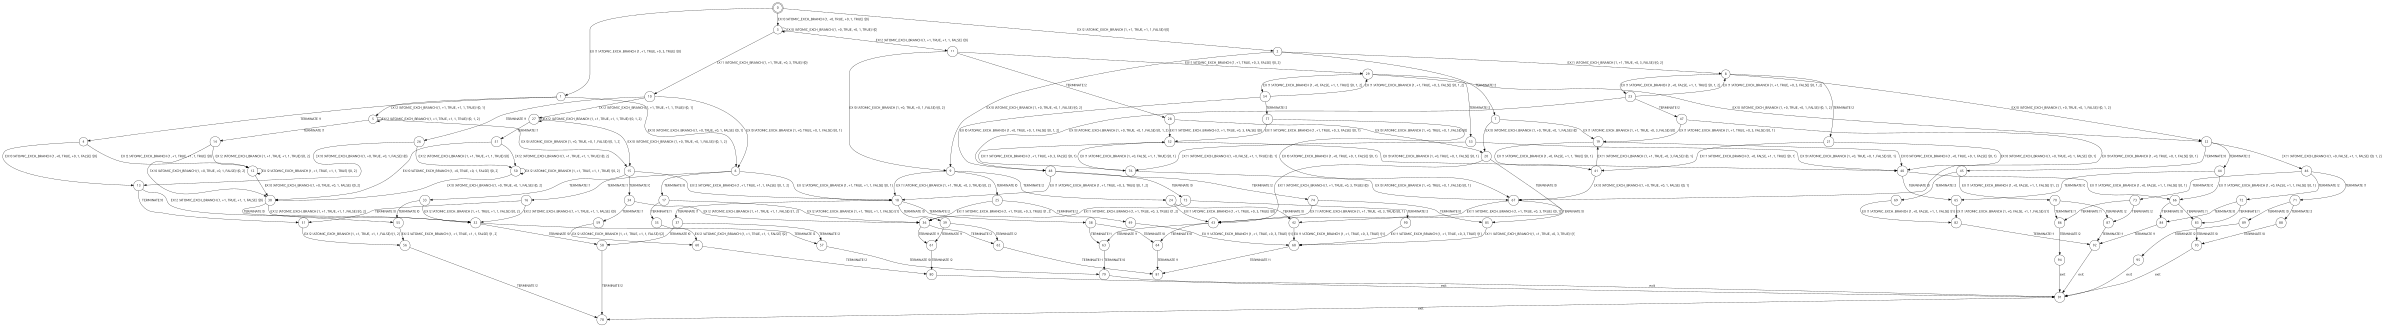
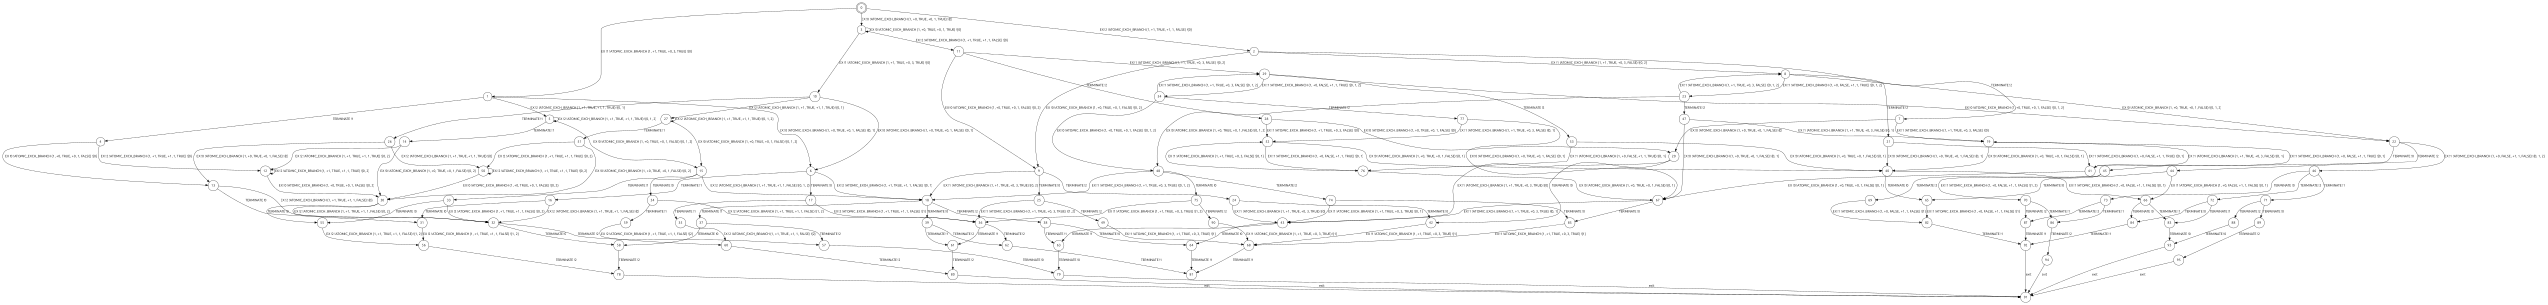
(1332, 308) -> (1321, 290)
